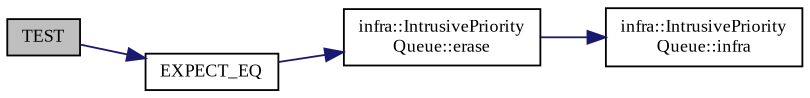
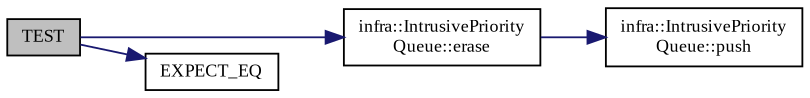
(704, 37) -> (704, 37)
(302, 58) -> (203, 37)
